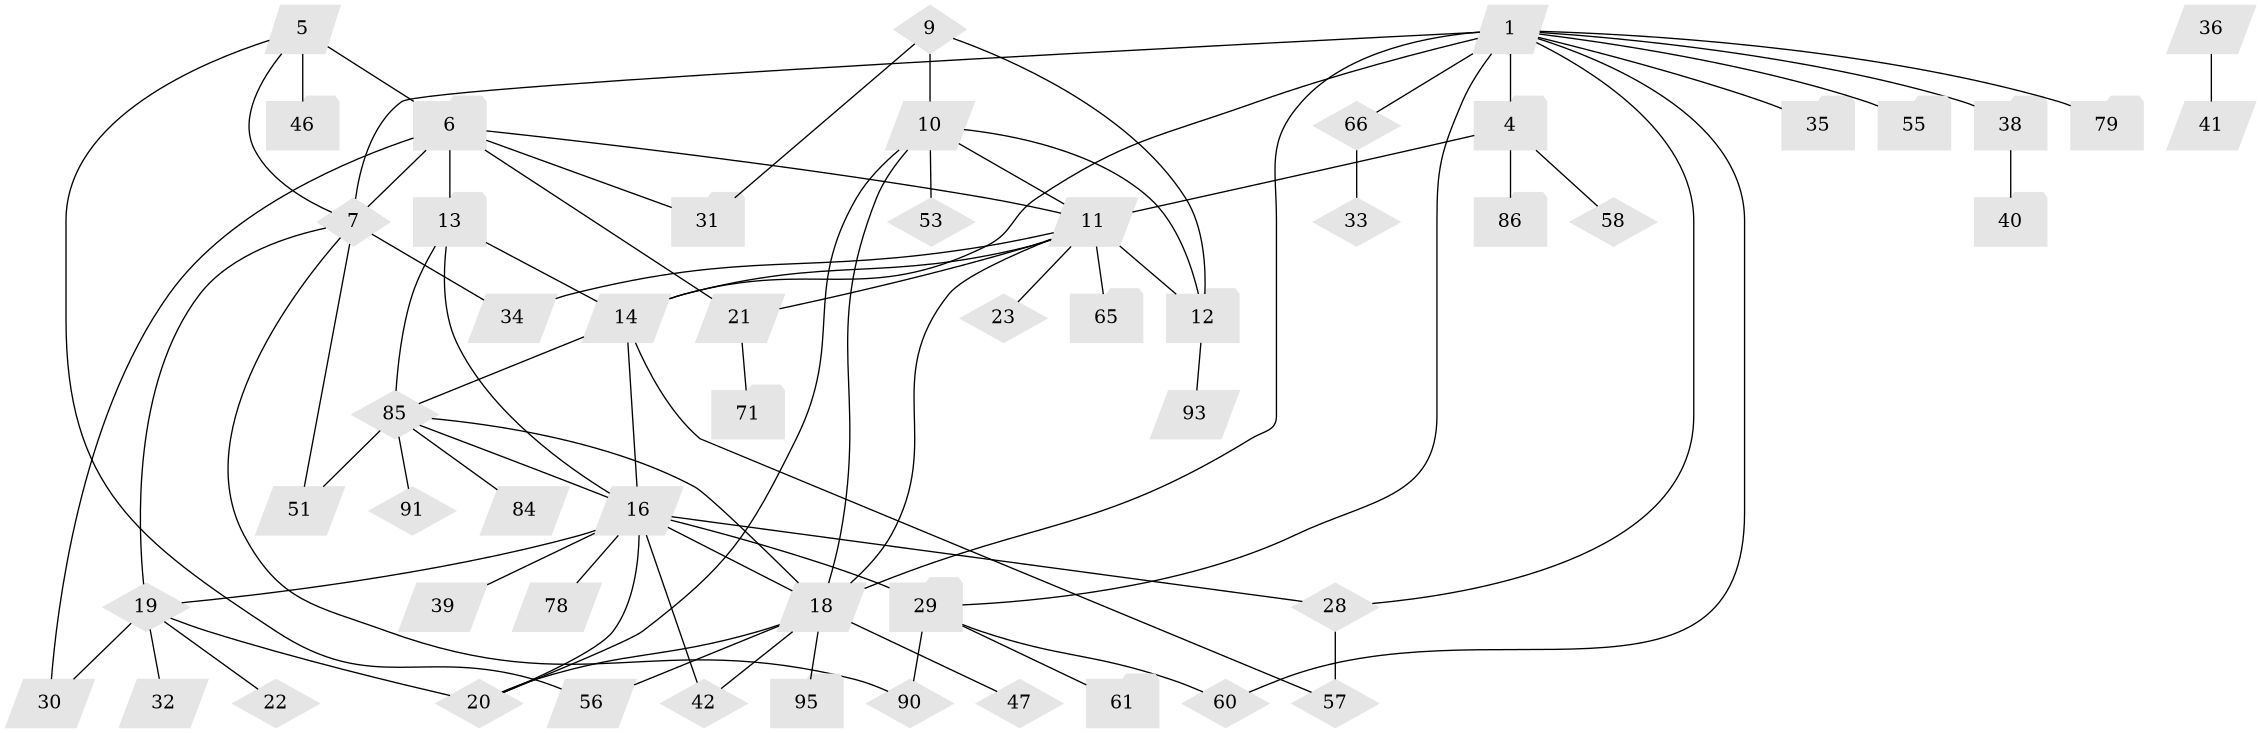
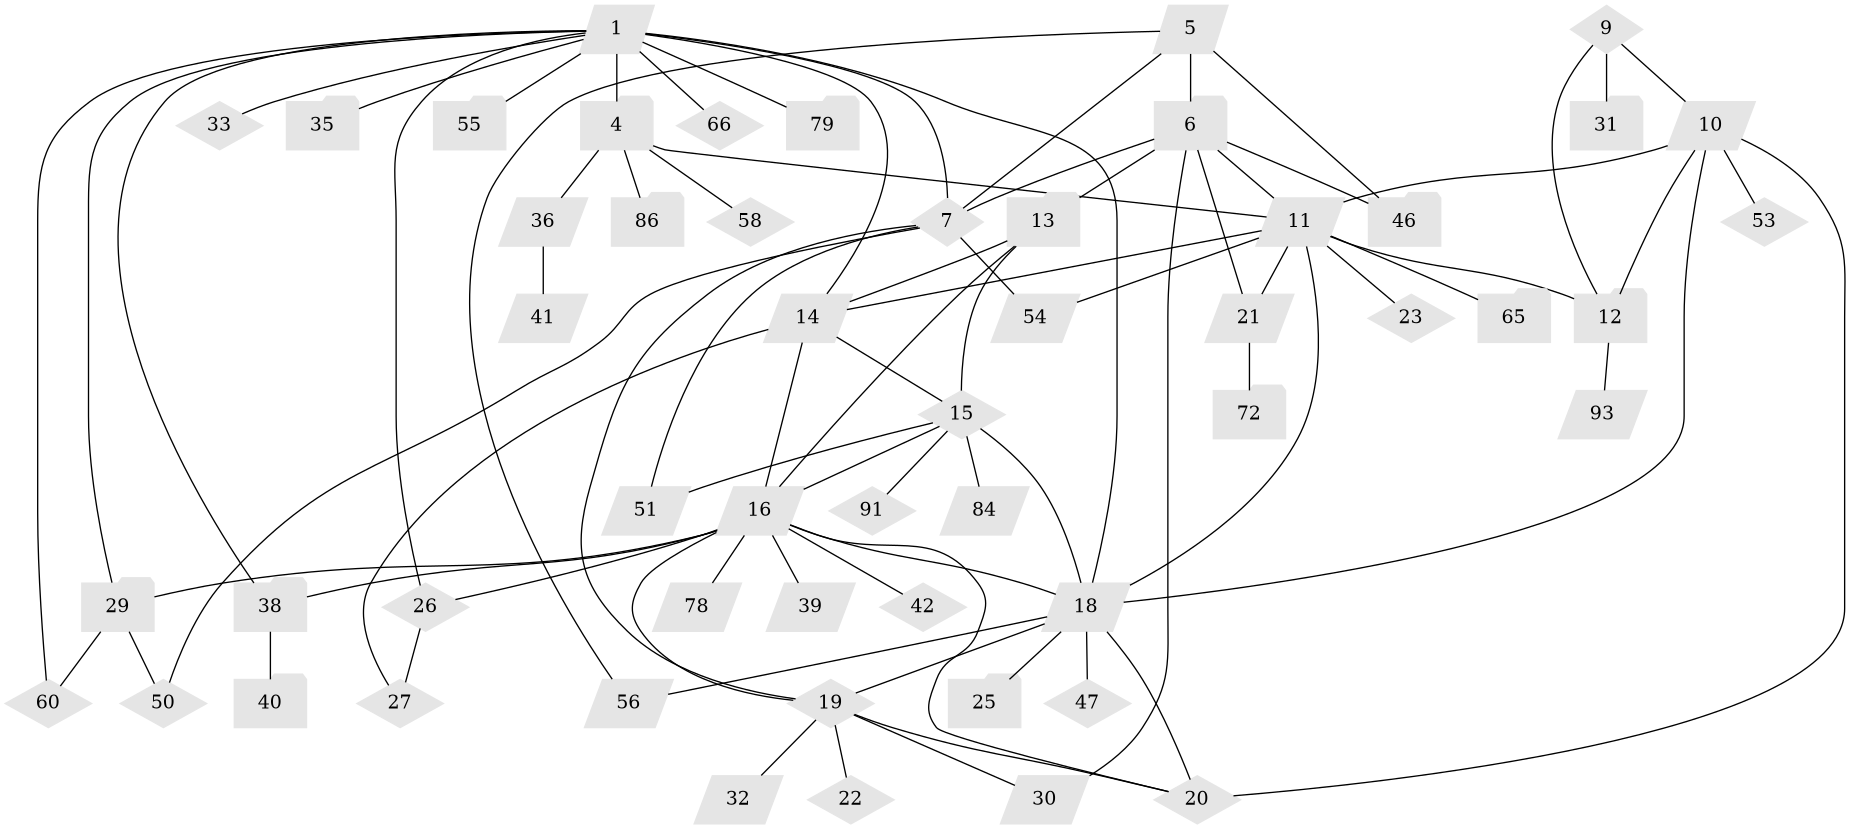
(579, 174) -> (1298, 172)
none -> (580, 174)
(1357, 174) -> (412, 67)
(513, 318) -> (1035, 318)
(395, 415) -> (962, 415)
(748, 415) -> (1249, 415)
none -> (409, 577)
(1335, 607) -> (426, 607)
(764, 654) -> (936, 664)
(807, 704) -> (985, 704)
(910, 704) -> (163, 704)
(1123, 704) -> none
(1335, 704) -> (400, 704)
